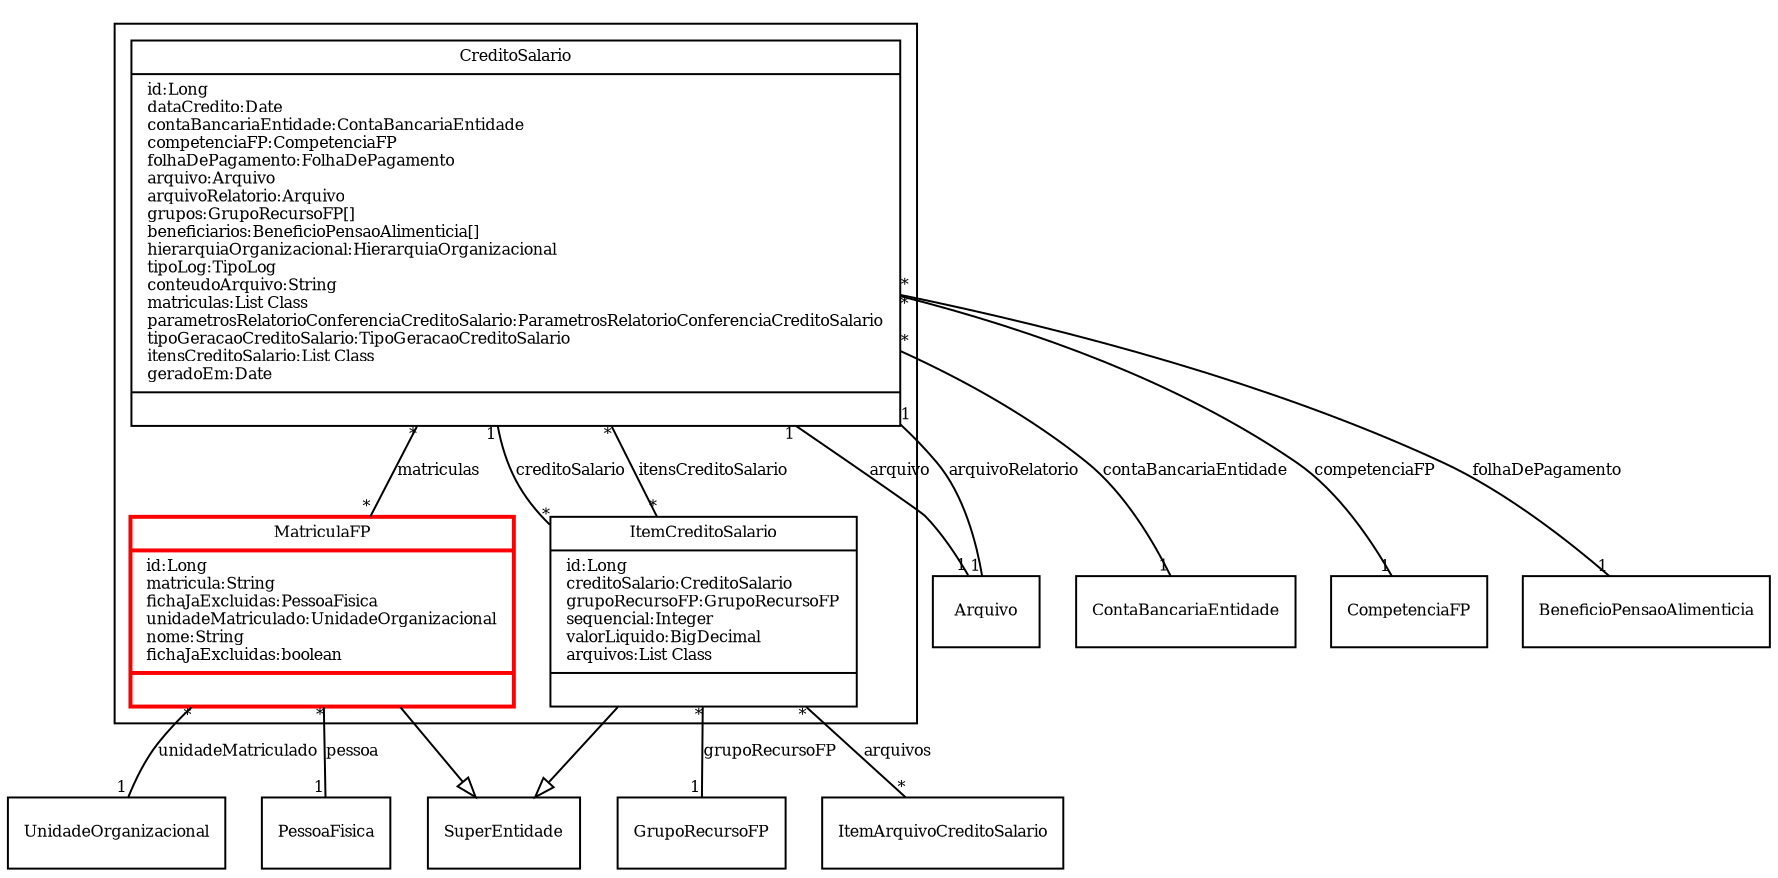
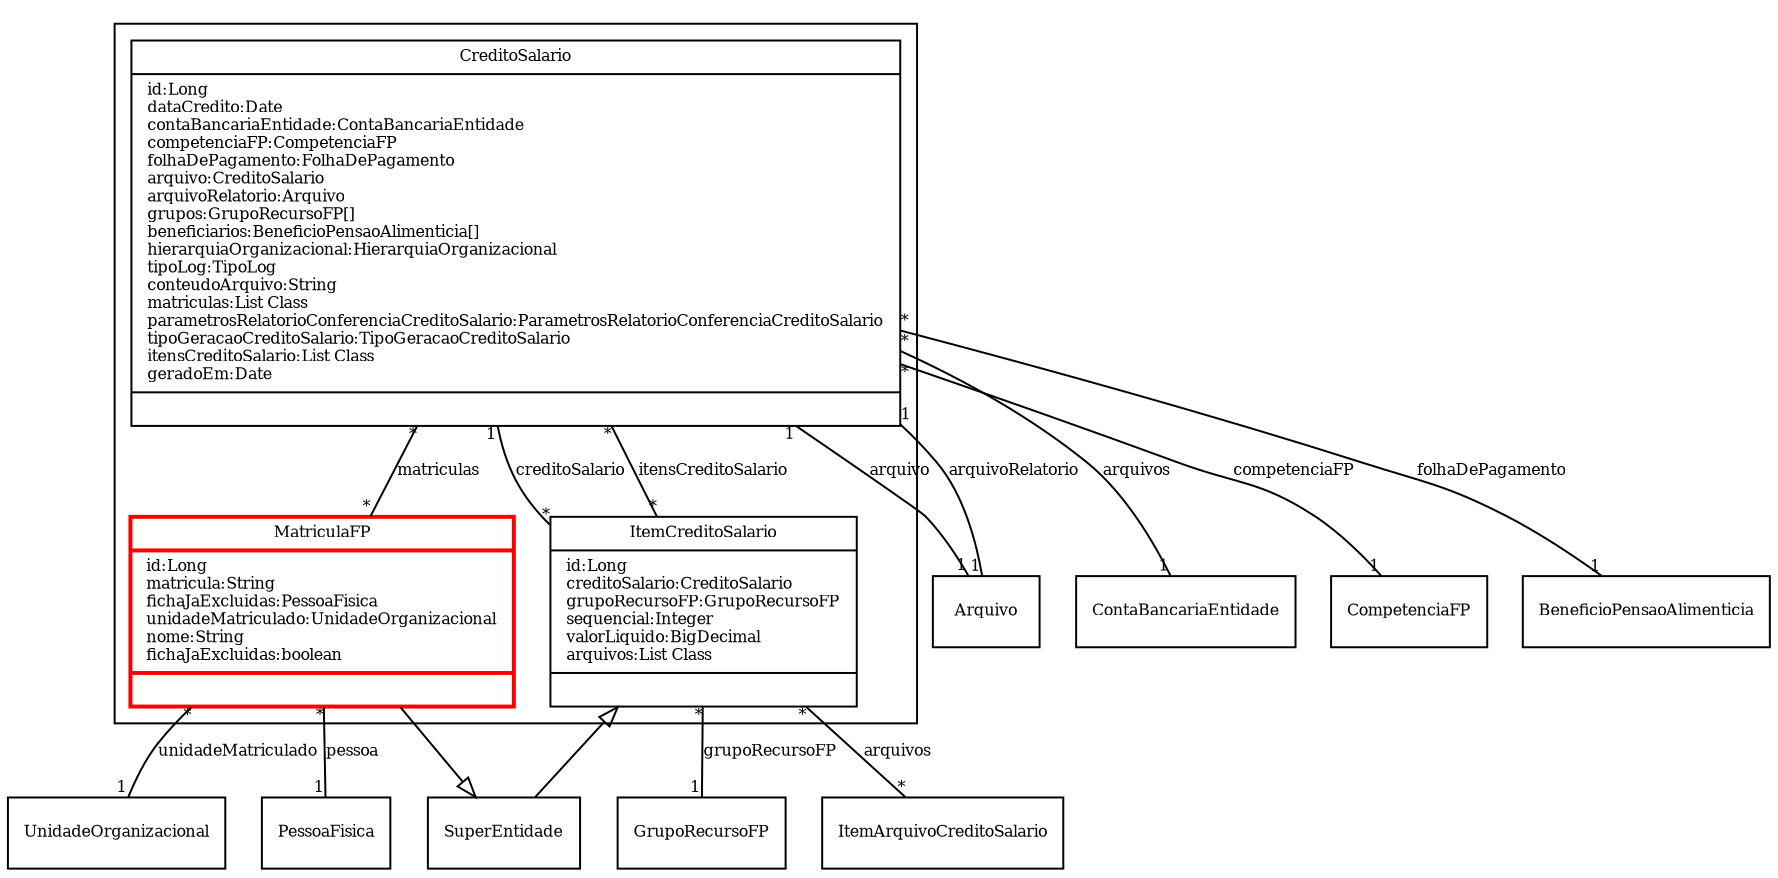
(211, 179) -> (236, 179)
(1196, 471) -> (1136, 471)
(583, 745) -> (570, 760)
